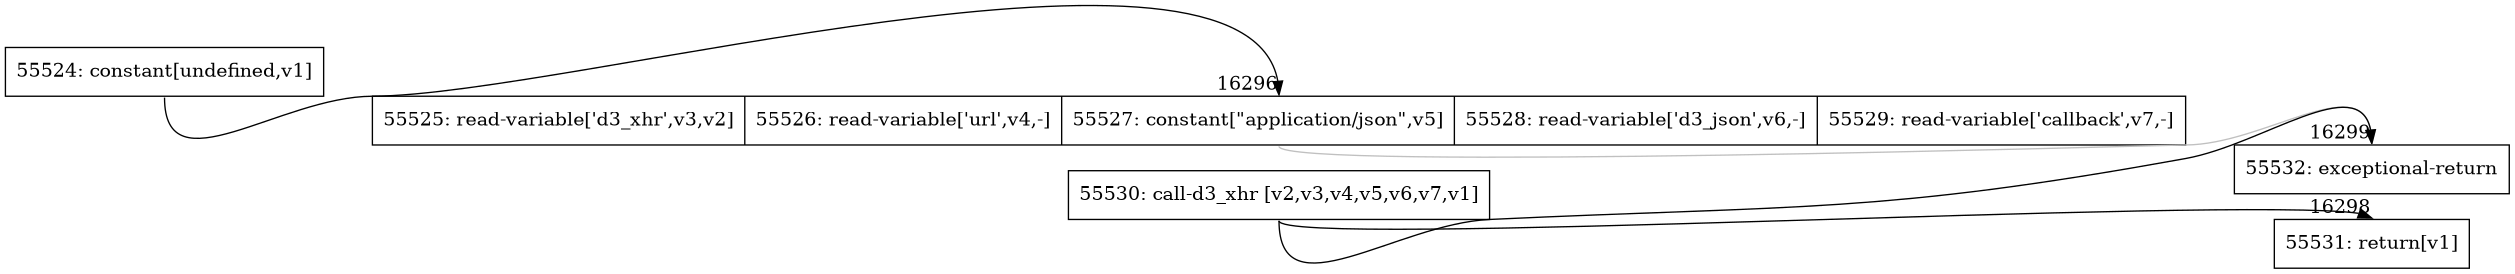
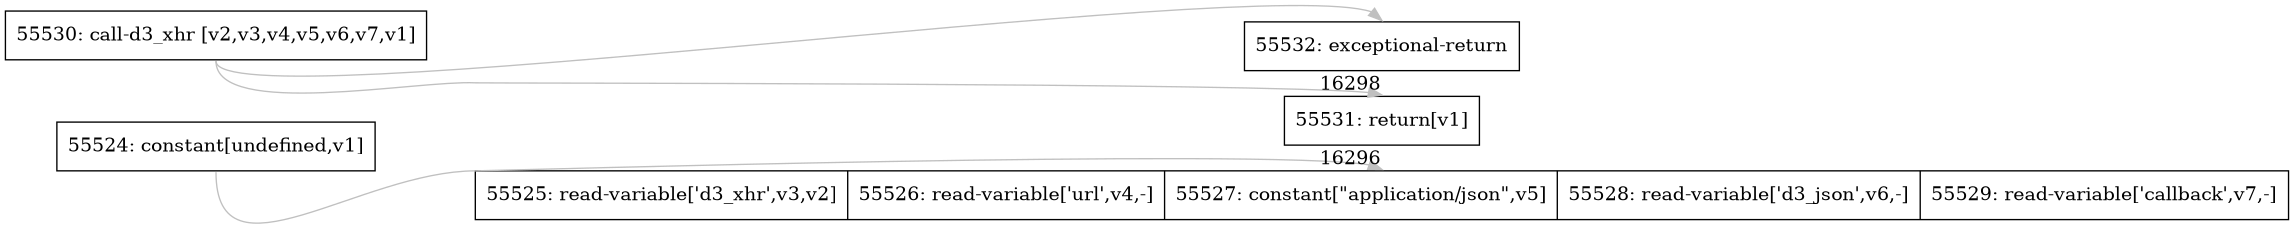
(718, 47) -> (773, 164)
(1833, 153) -> none
(1820, 205) -> (793, 41)
(1819, 220) -> (786, 84)
